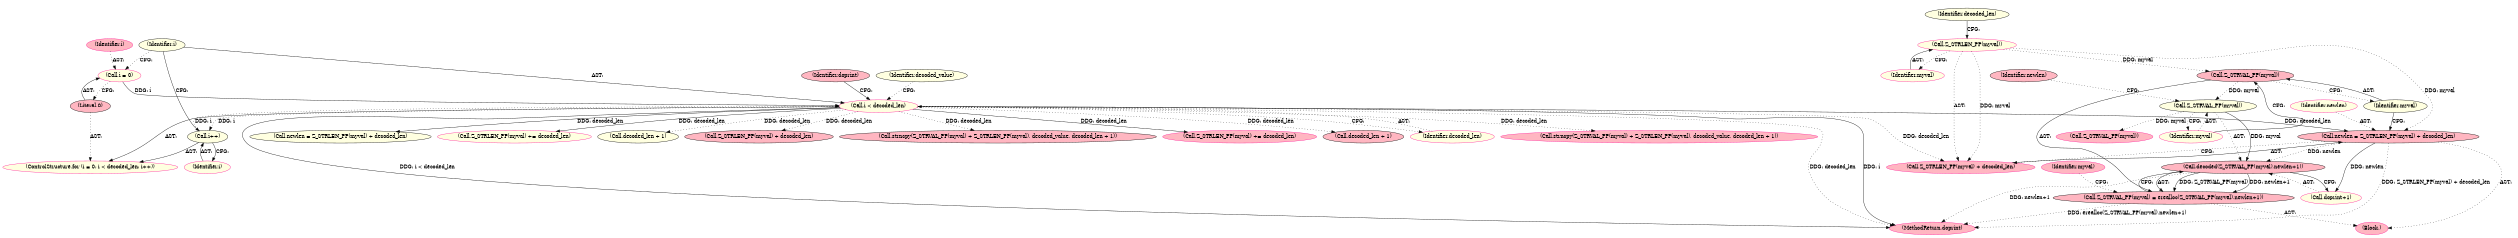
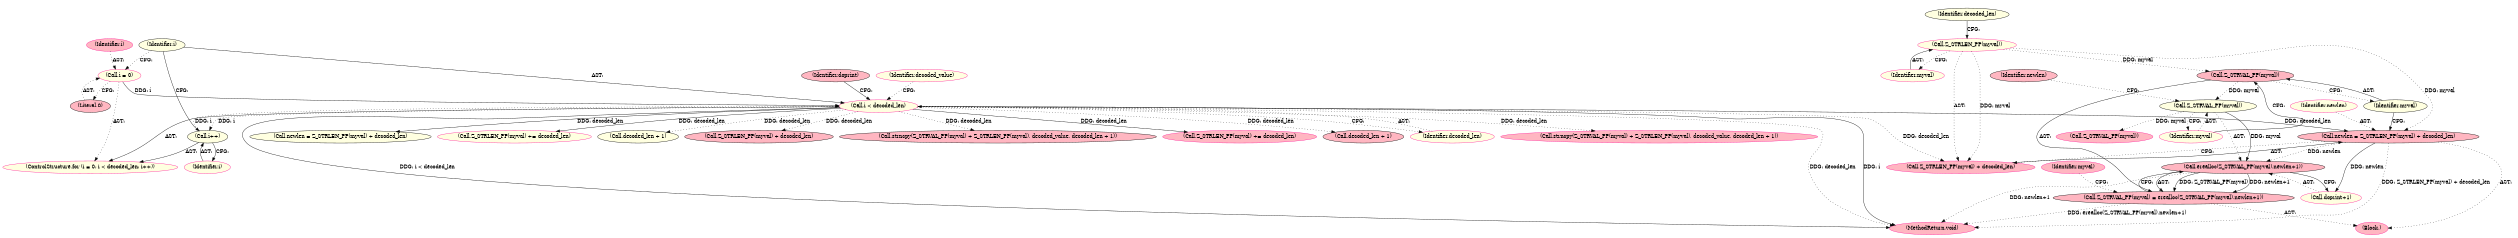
(922, 76) -> (922, 76)
(84, 87) -> (84, 87)
(90, 135) -> (112, 121)
(2243, 167) -> (2243, 167)
(1932, 228) -> (1932, 228)
